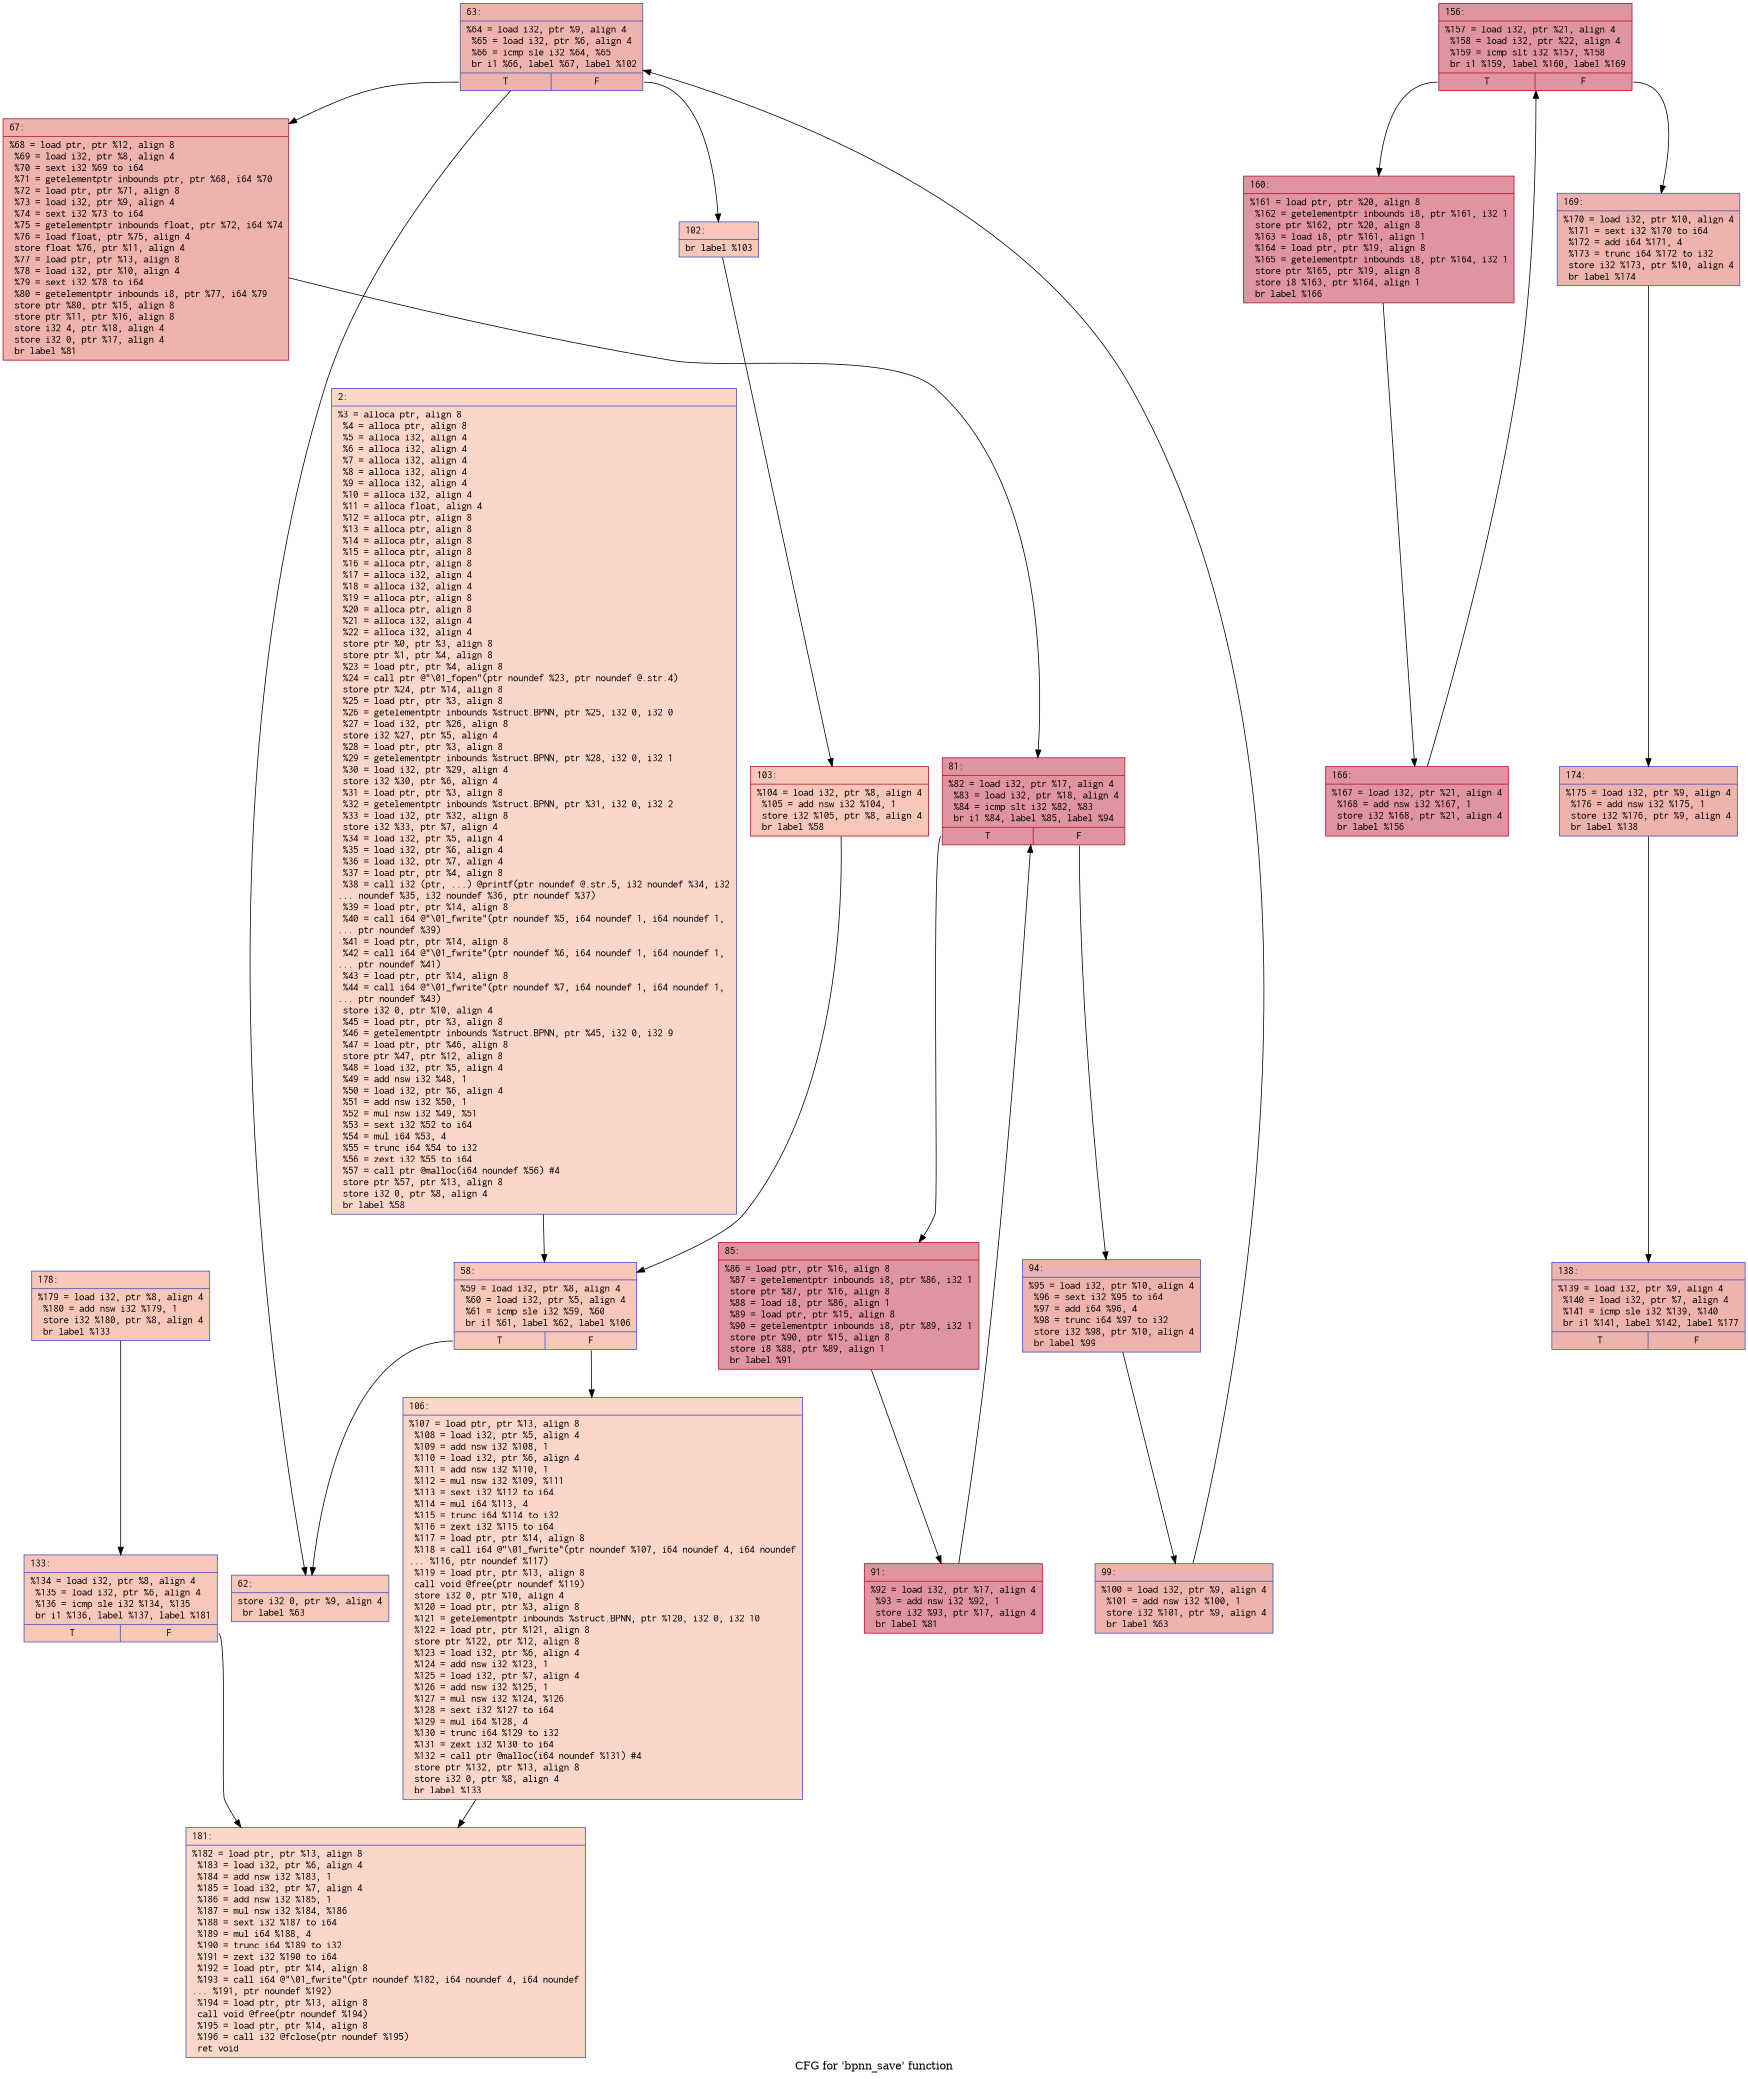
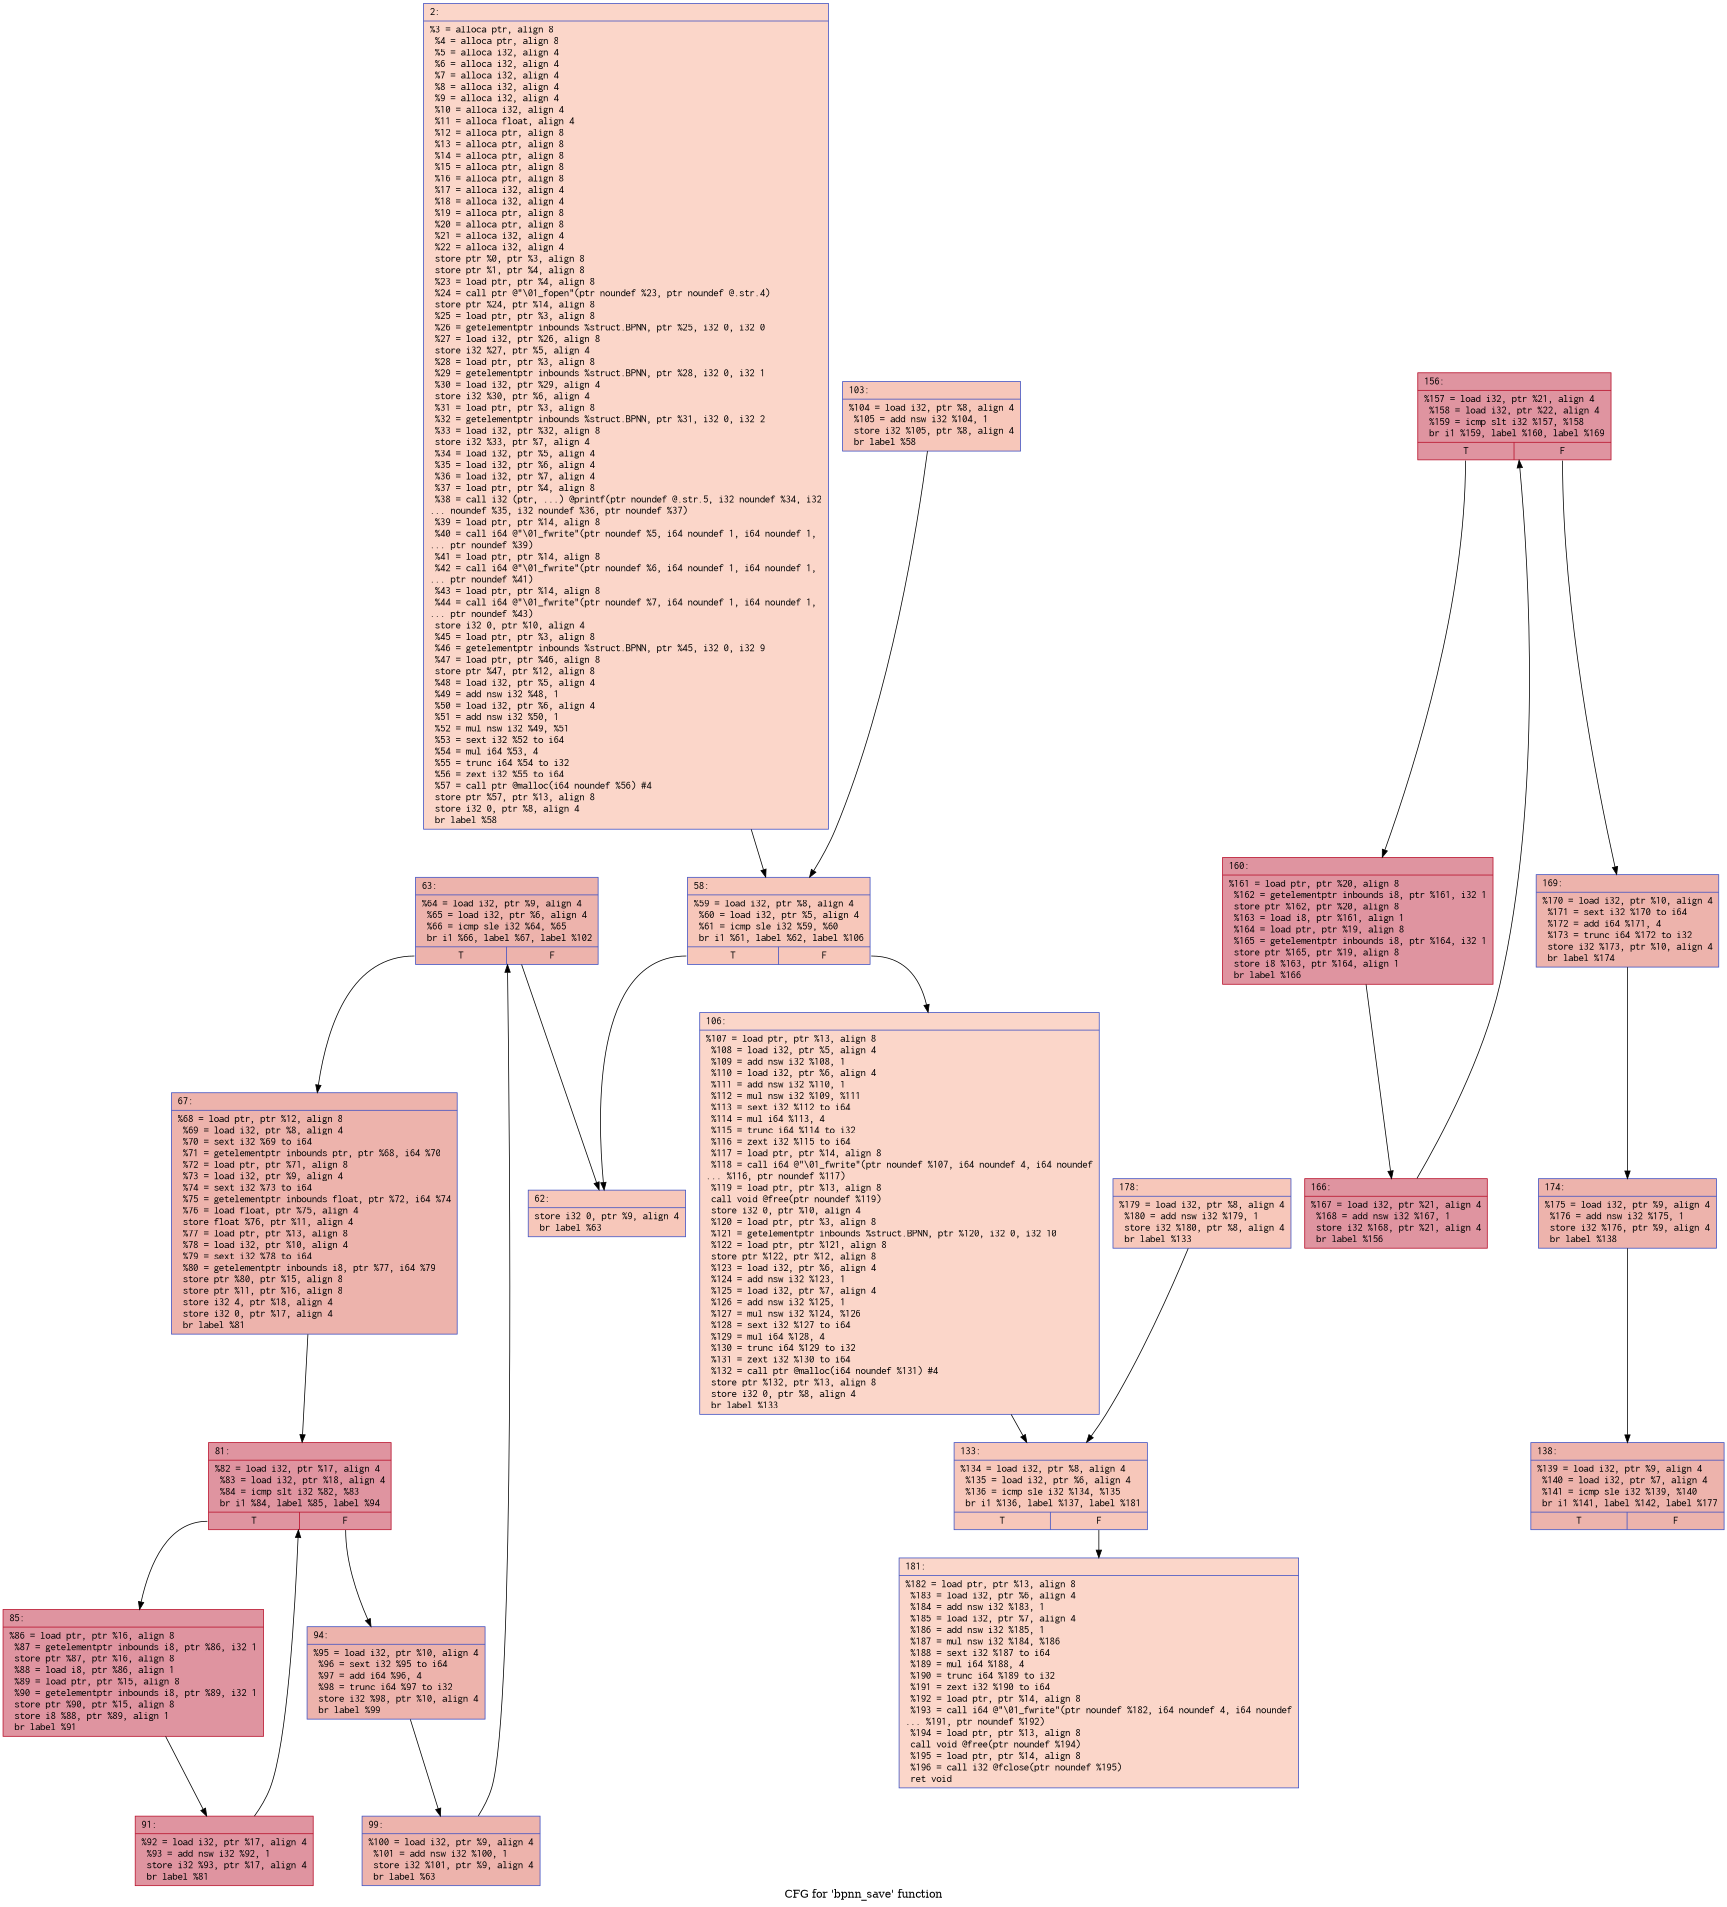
(146, 239) -> (314, 1213)
(719, 239) -> none
(840, 801) -> (932, 416)
(469, 1810) -> (1017, 1425)
